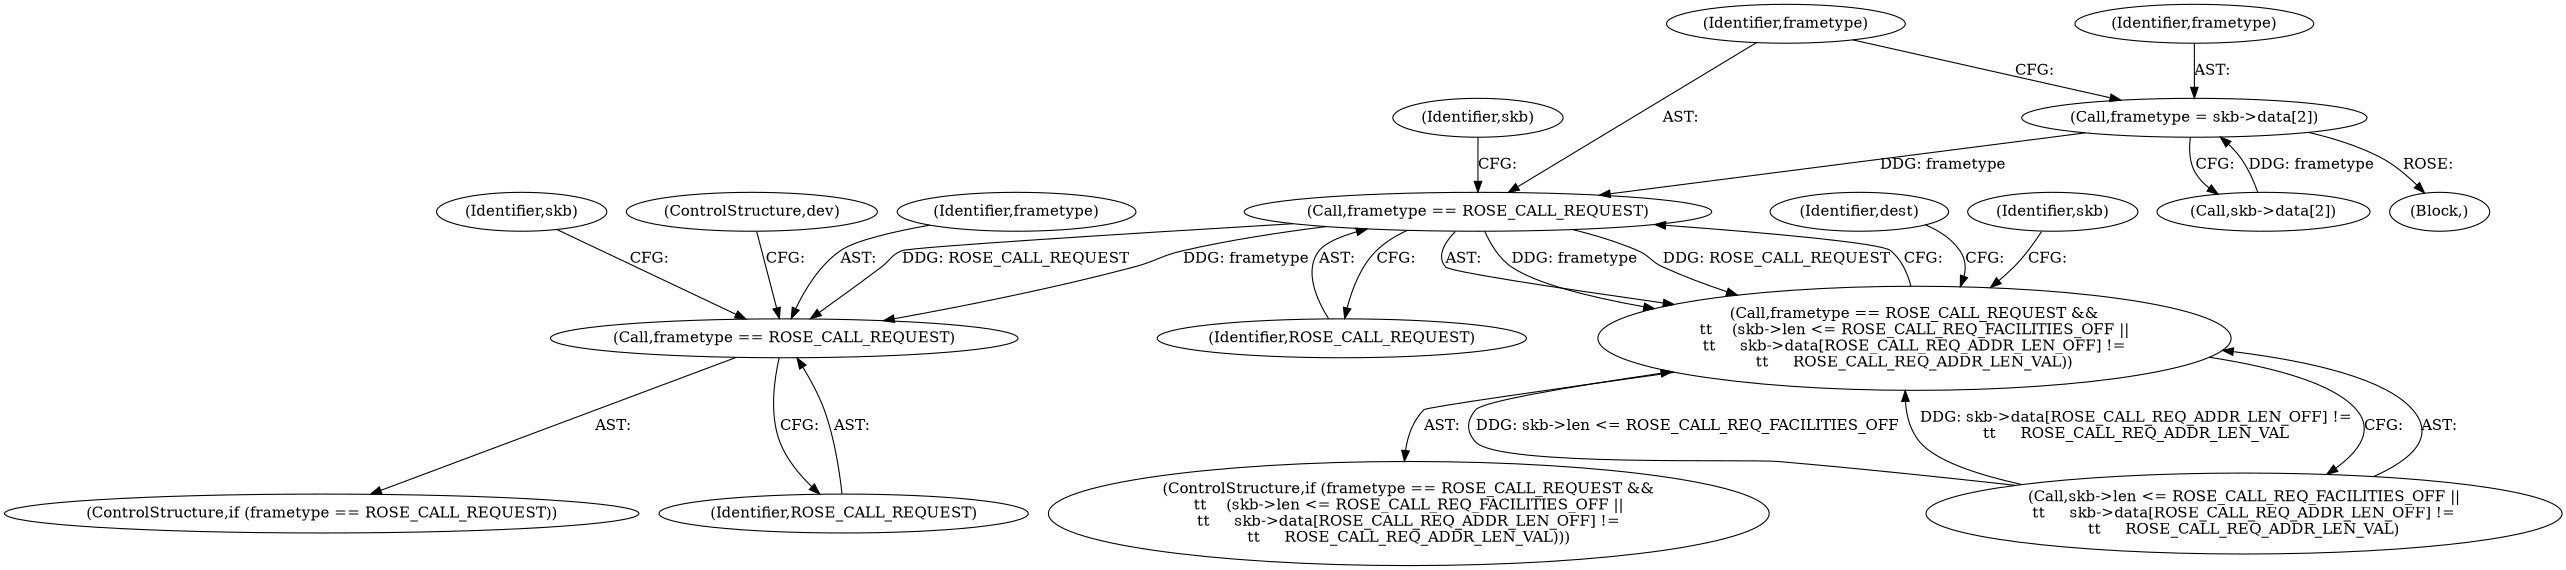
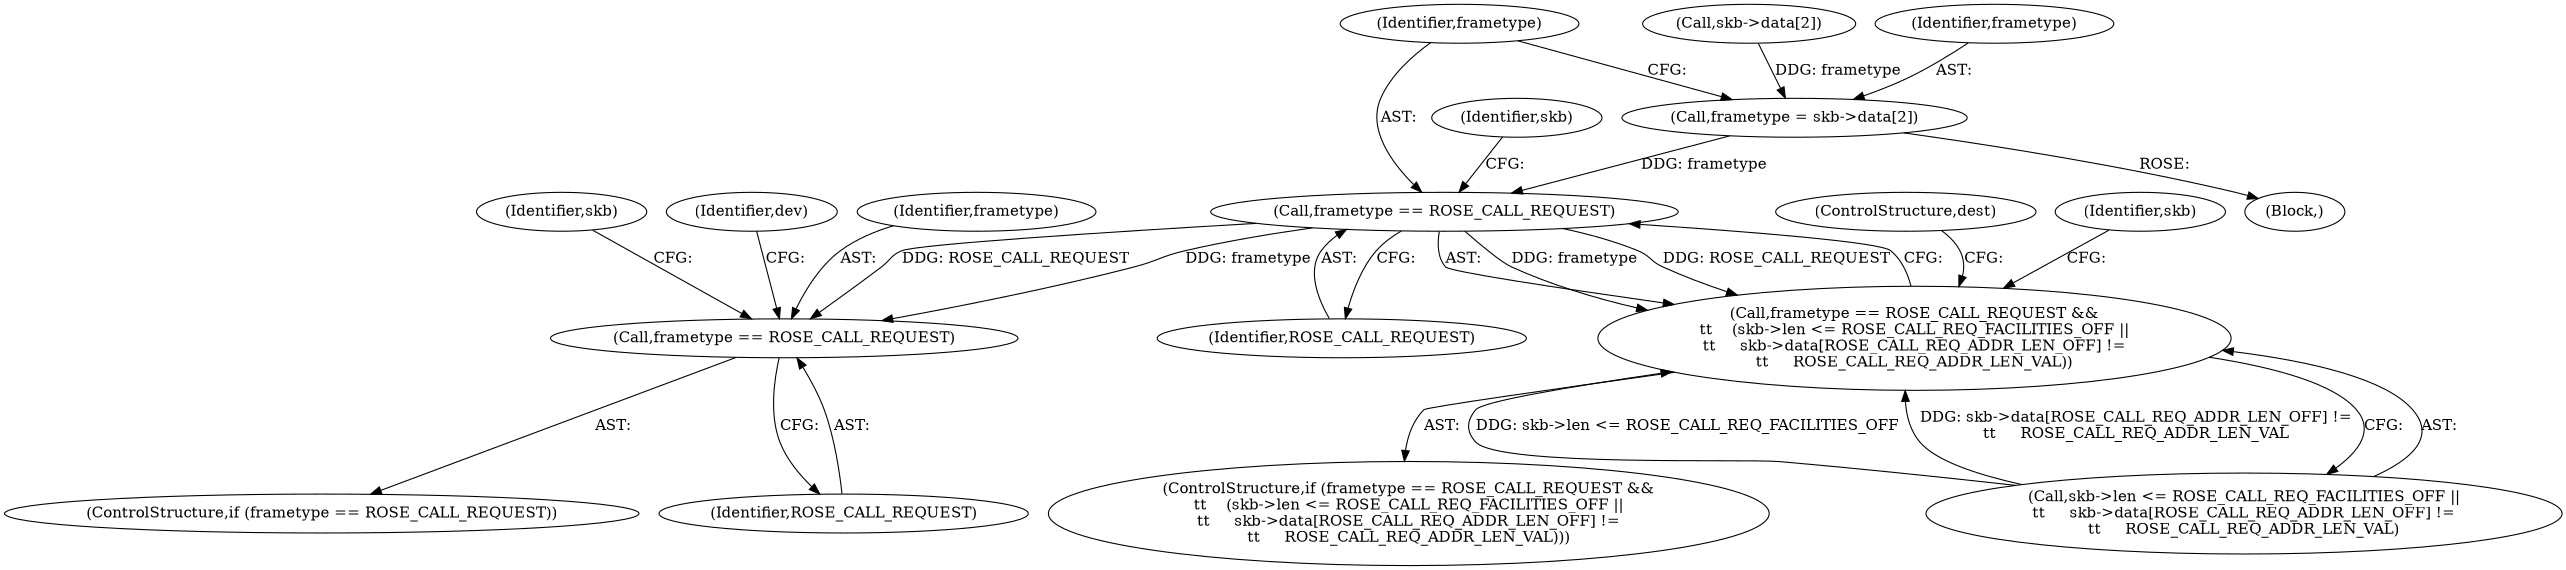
(2192, 166) -> none
(752, 212) -> (752, 212)
(1859, 212) -> (1906, 212)
